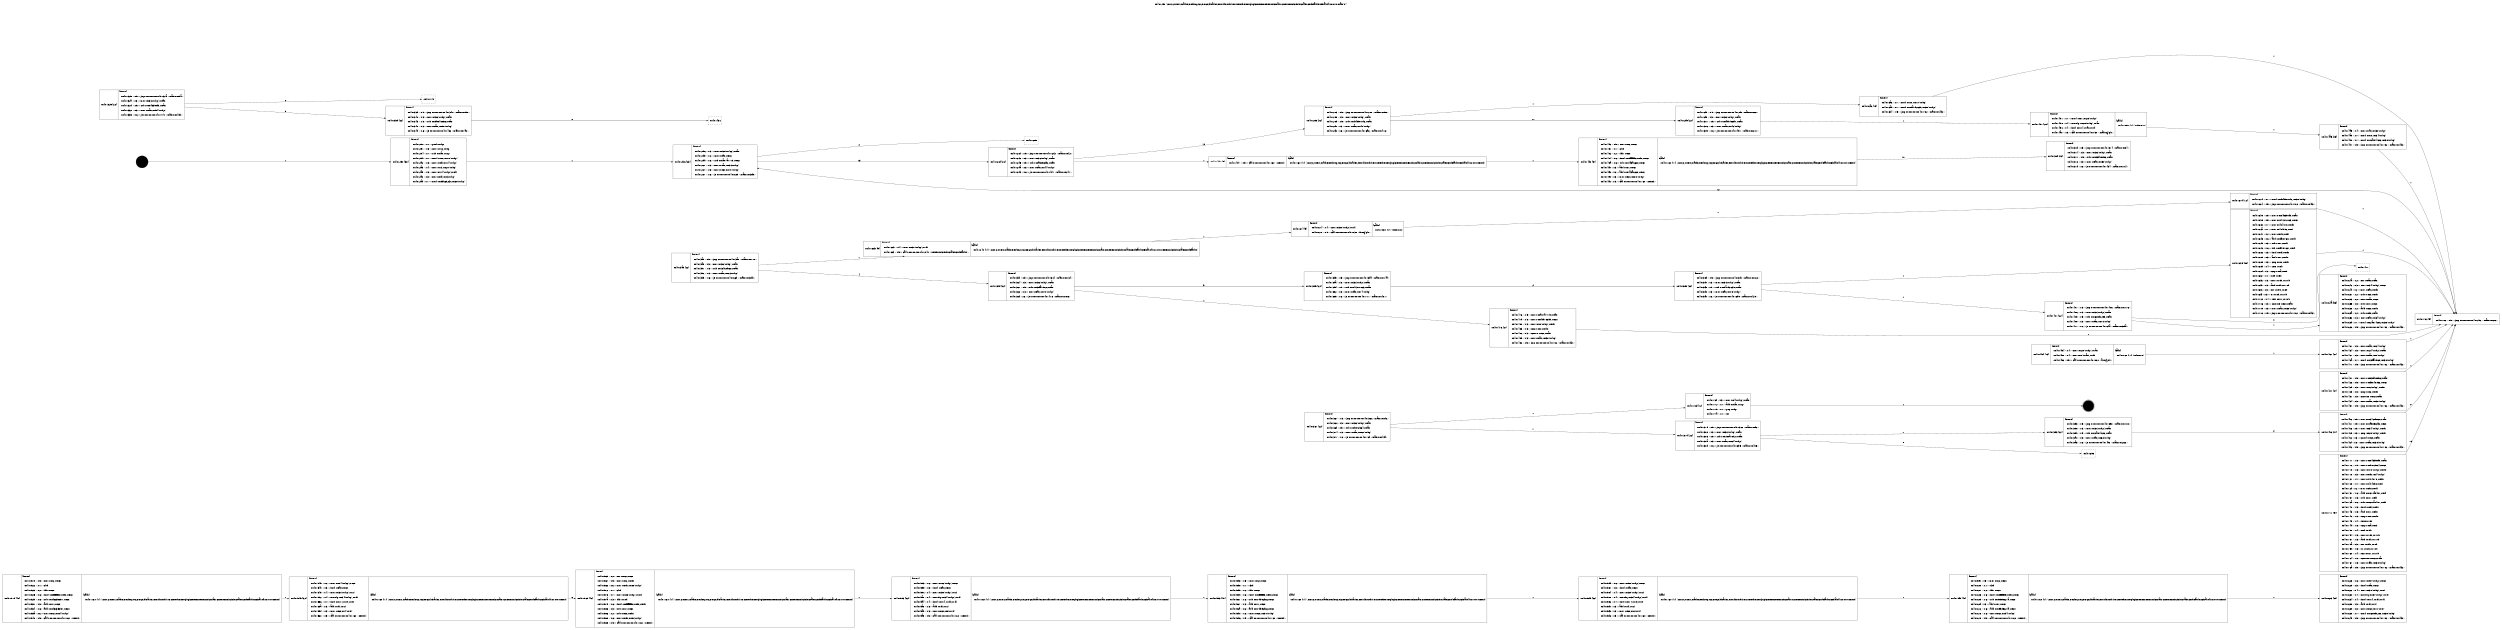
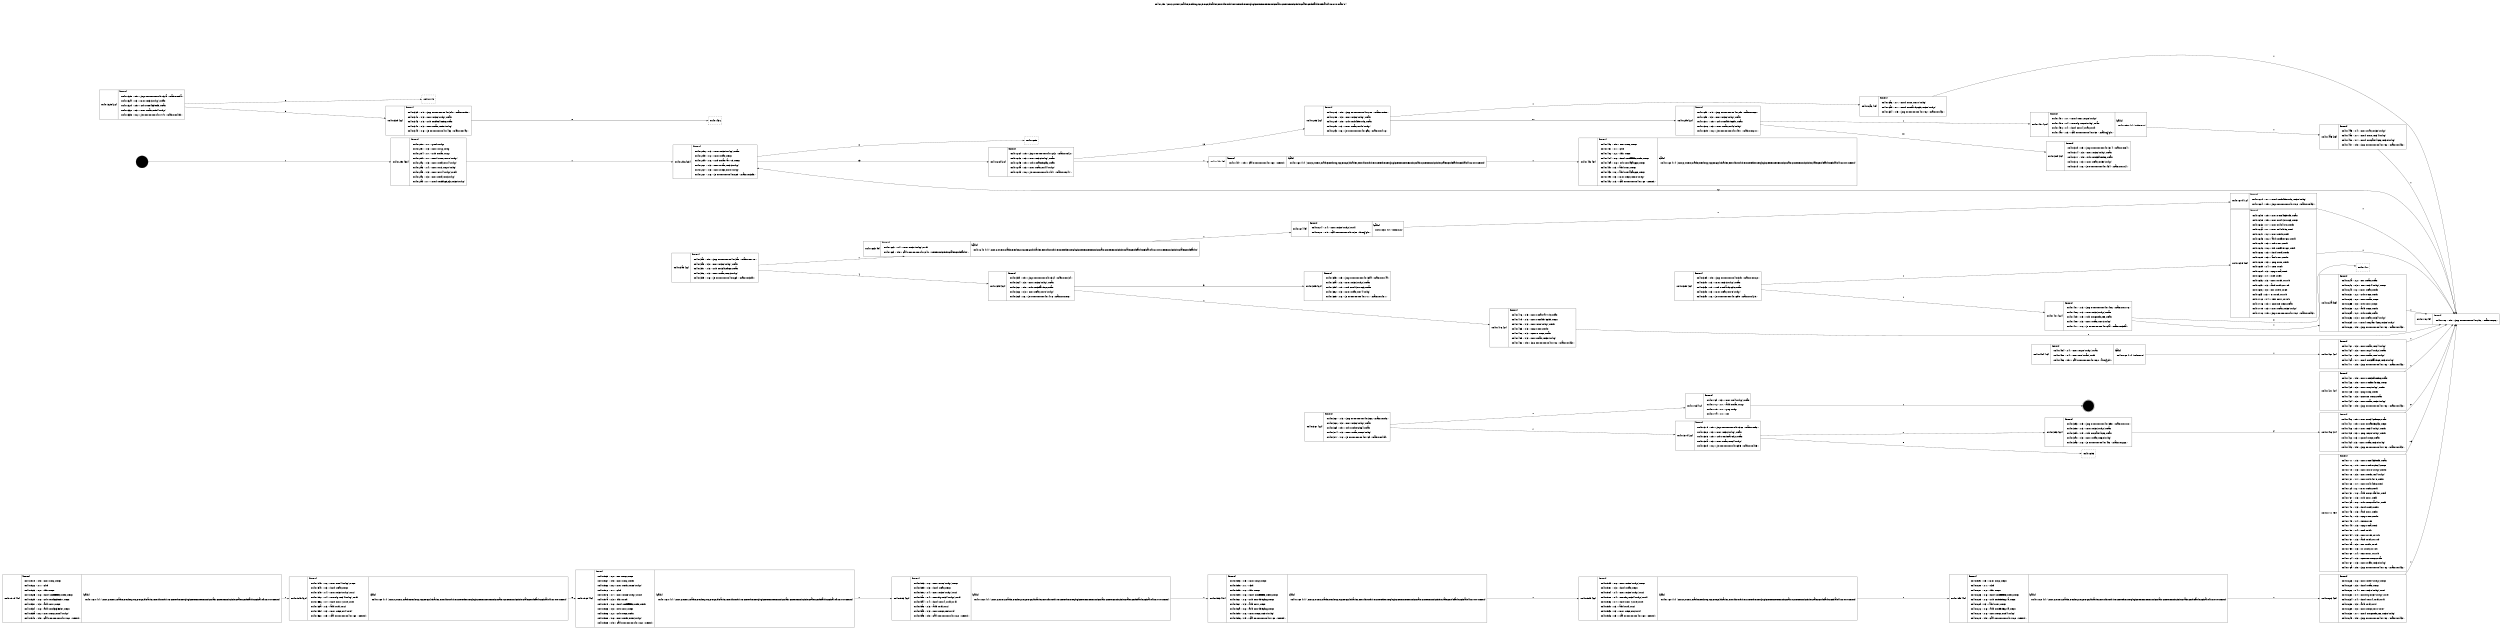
(1951, 158) -> (1902, 138)
(1532, 286) -> none
none -> (2416, 312)
none -> (2440, 453)
